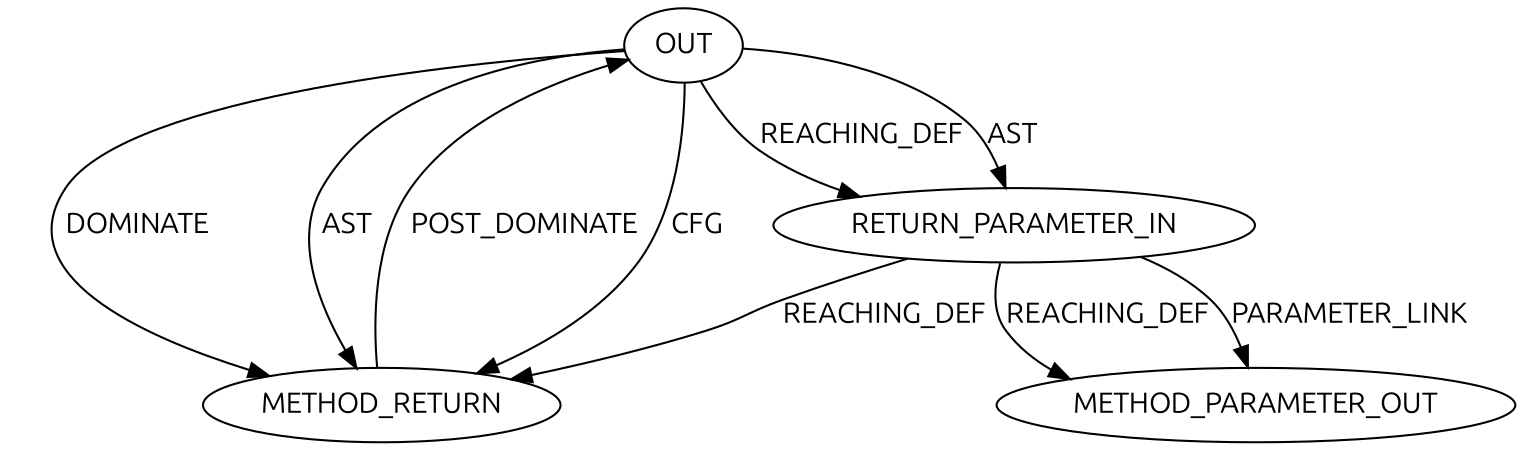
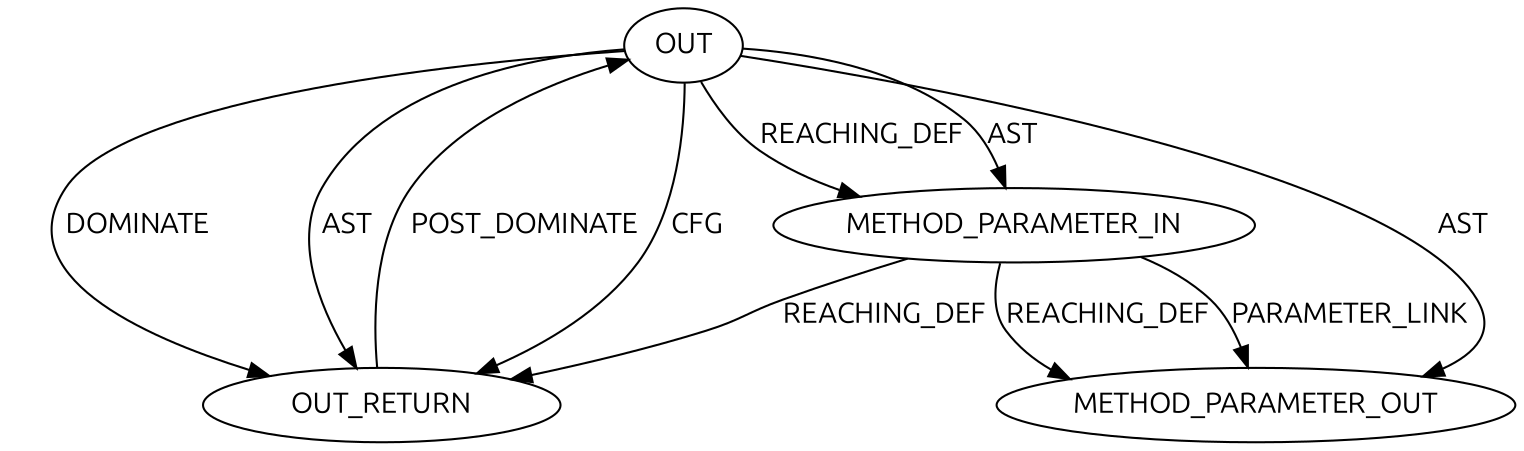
none -> (1170, 146)
(1014, 225) -> (1014, 225)
(382, 405) -> (382, 405)
